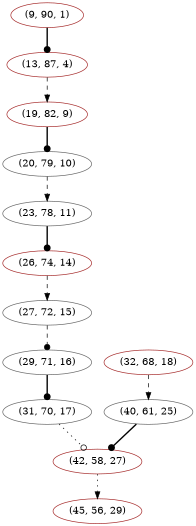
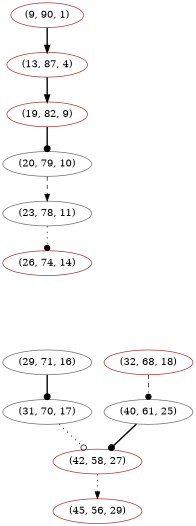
(47, 37) -> (47, 37)
(47, 86) -> (47, 86)
(47, 236) -> (47, 236)
(47, 313) -> none
(148, 384) -> (148, 384)
